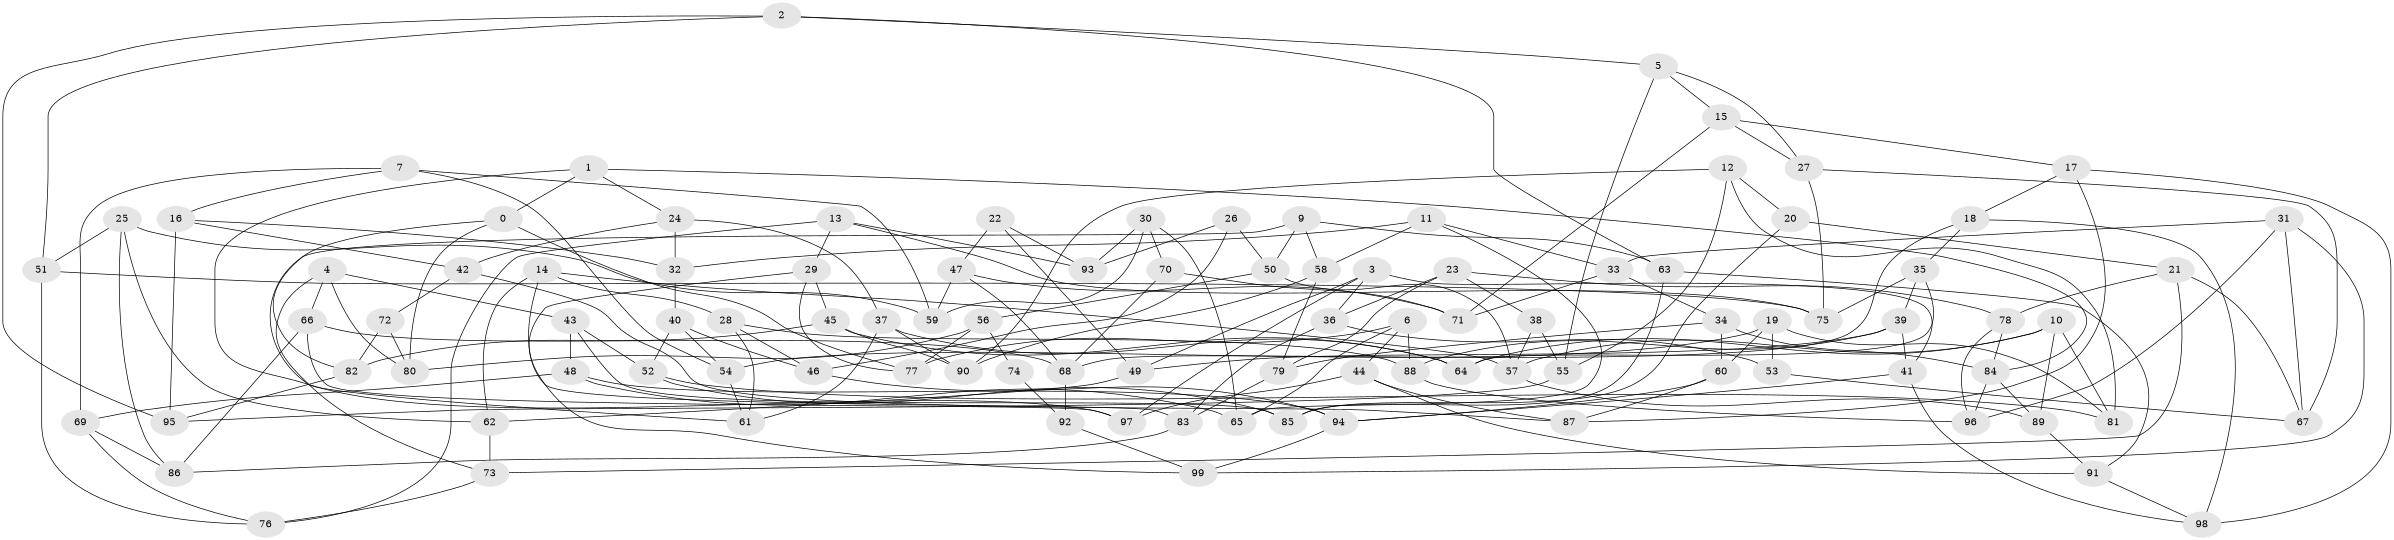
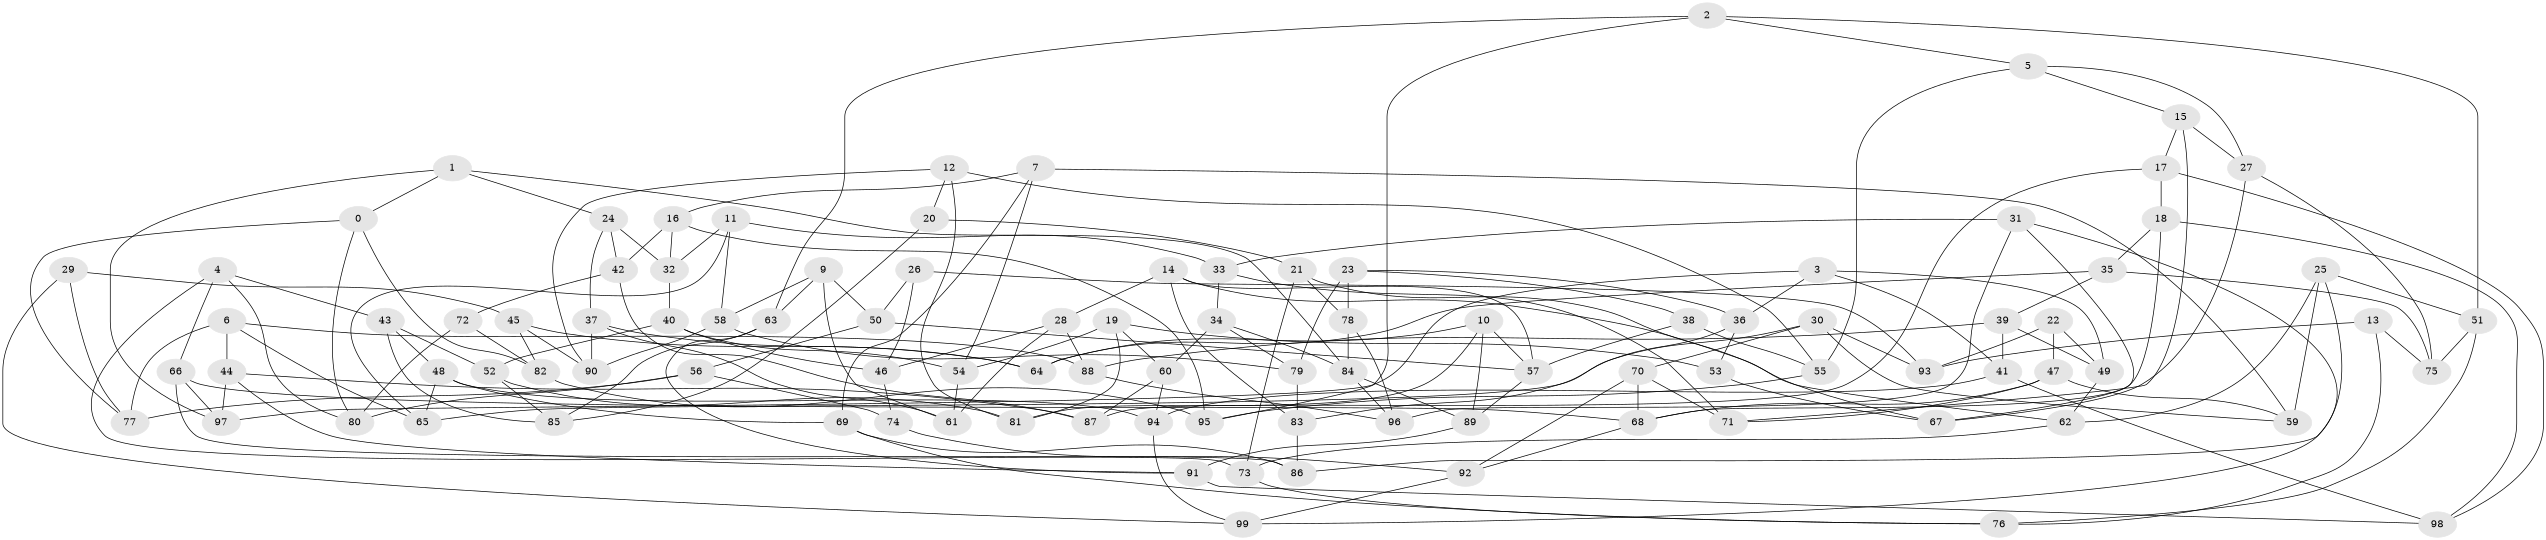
(824, 244) -> none
(1154, 387) -> (888, 397)
none -> (1552, 423)
